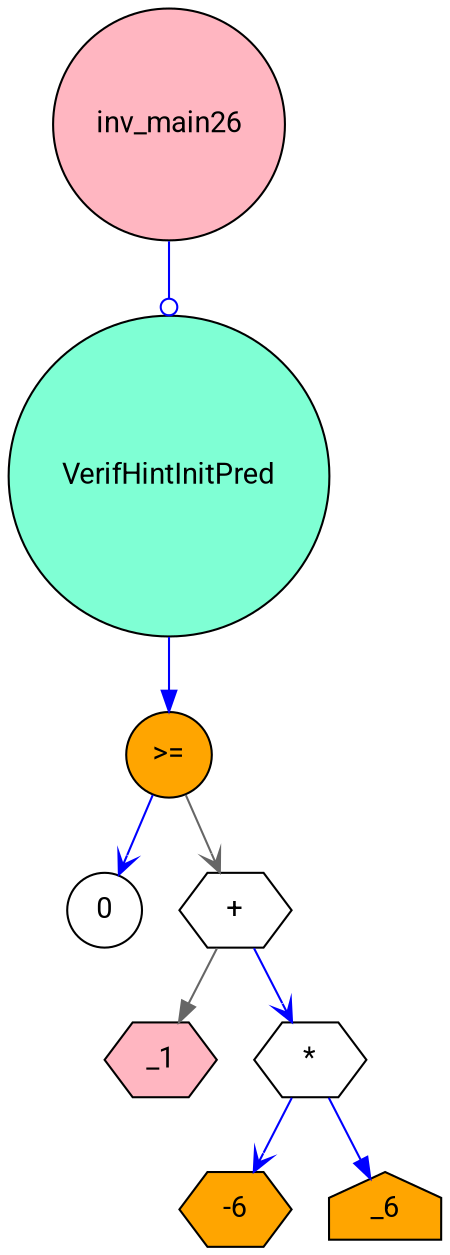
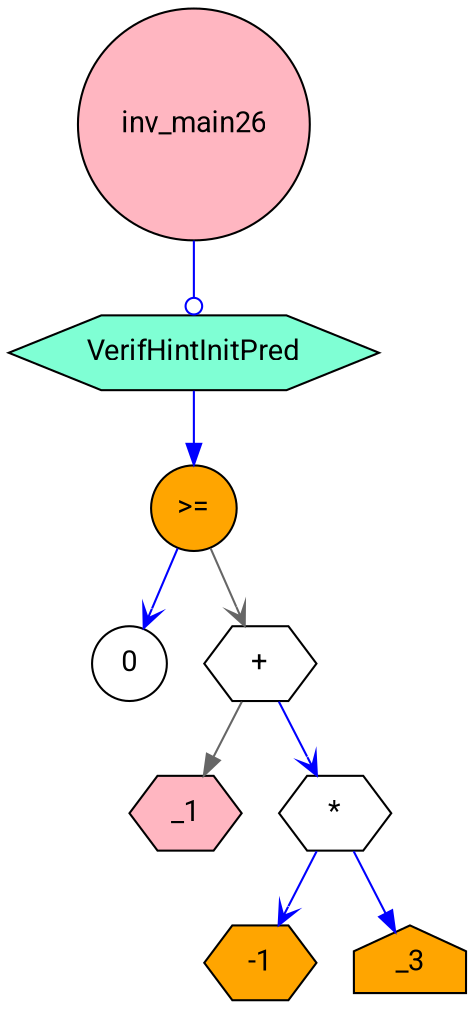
(169, 476) -> (194, 353)
(235, 1209) -> (260, 963)
(385, 1209) -> (410, 963)
